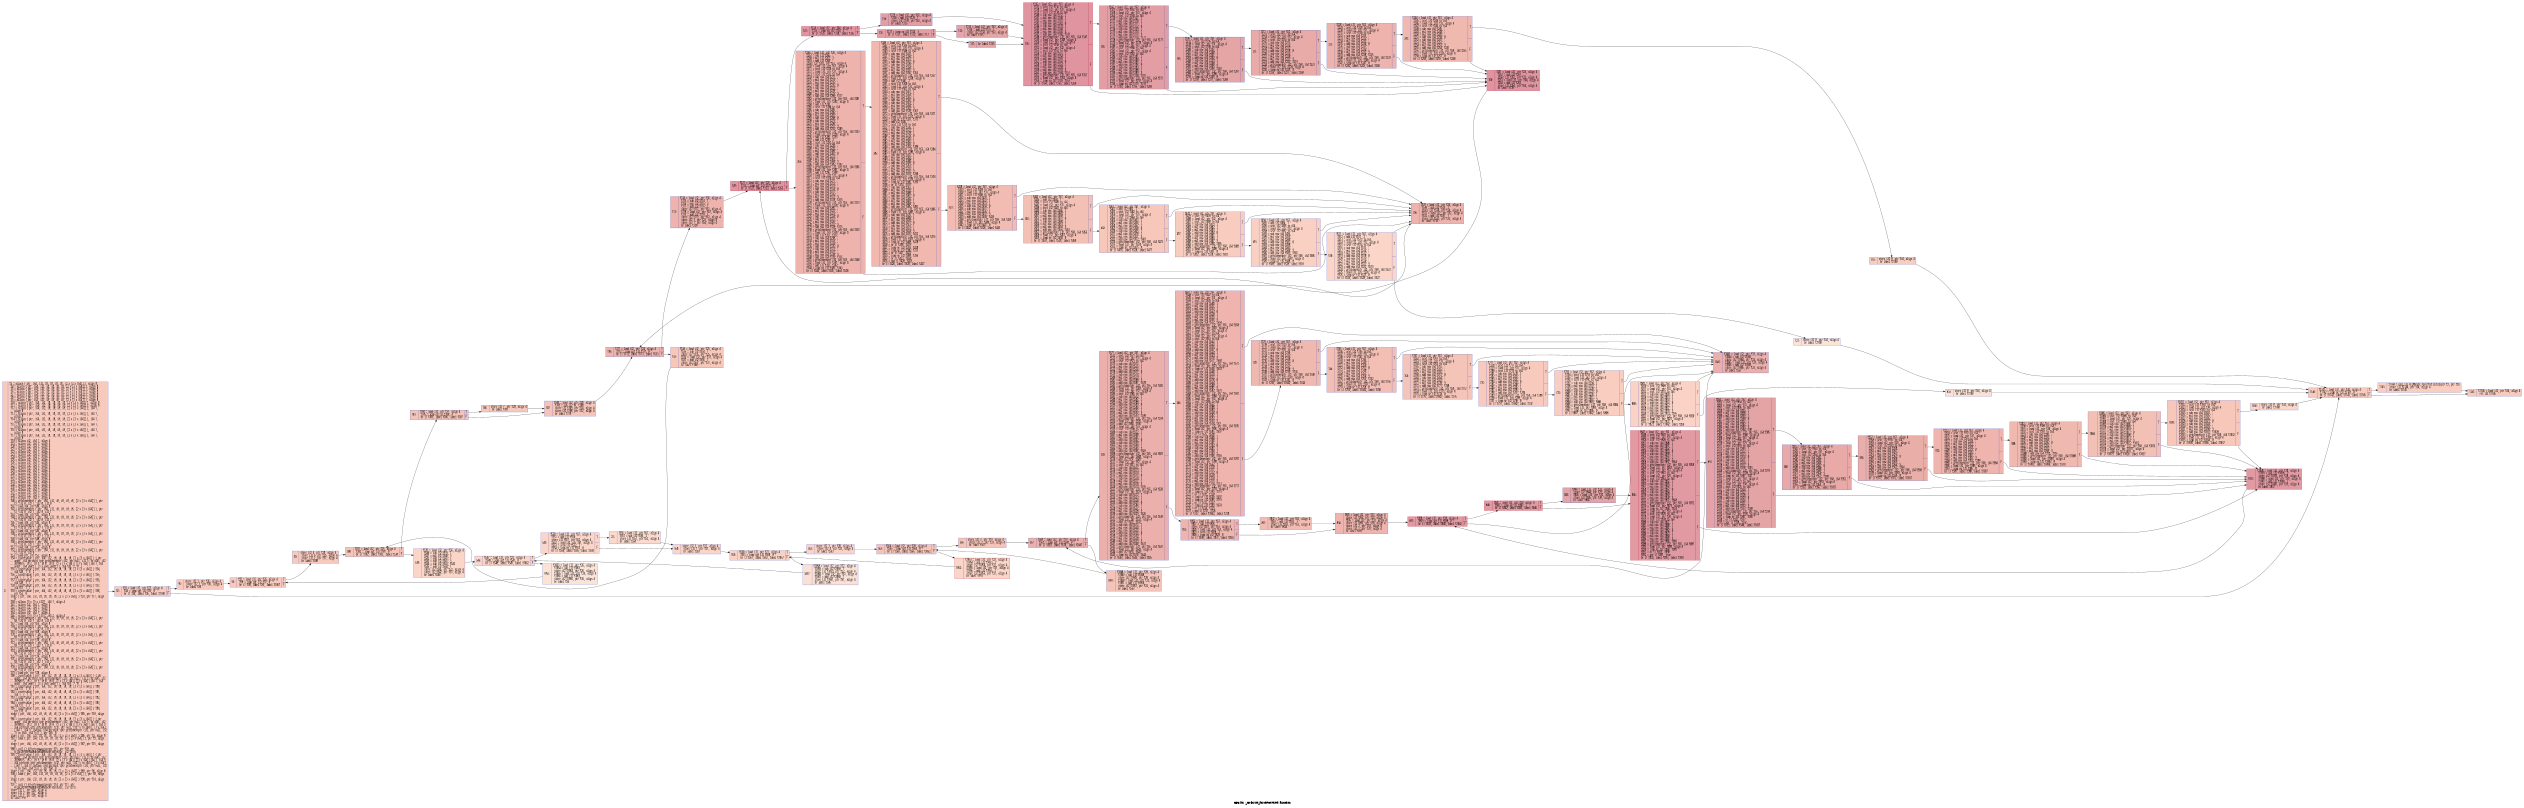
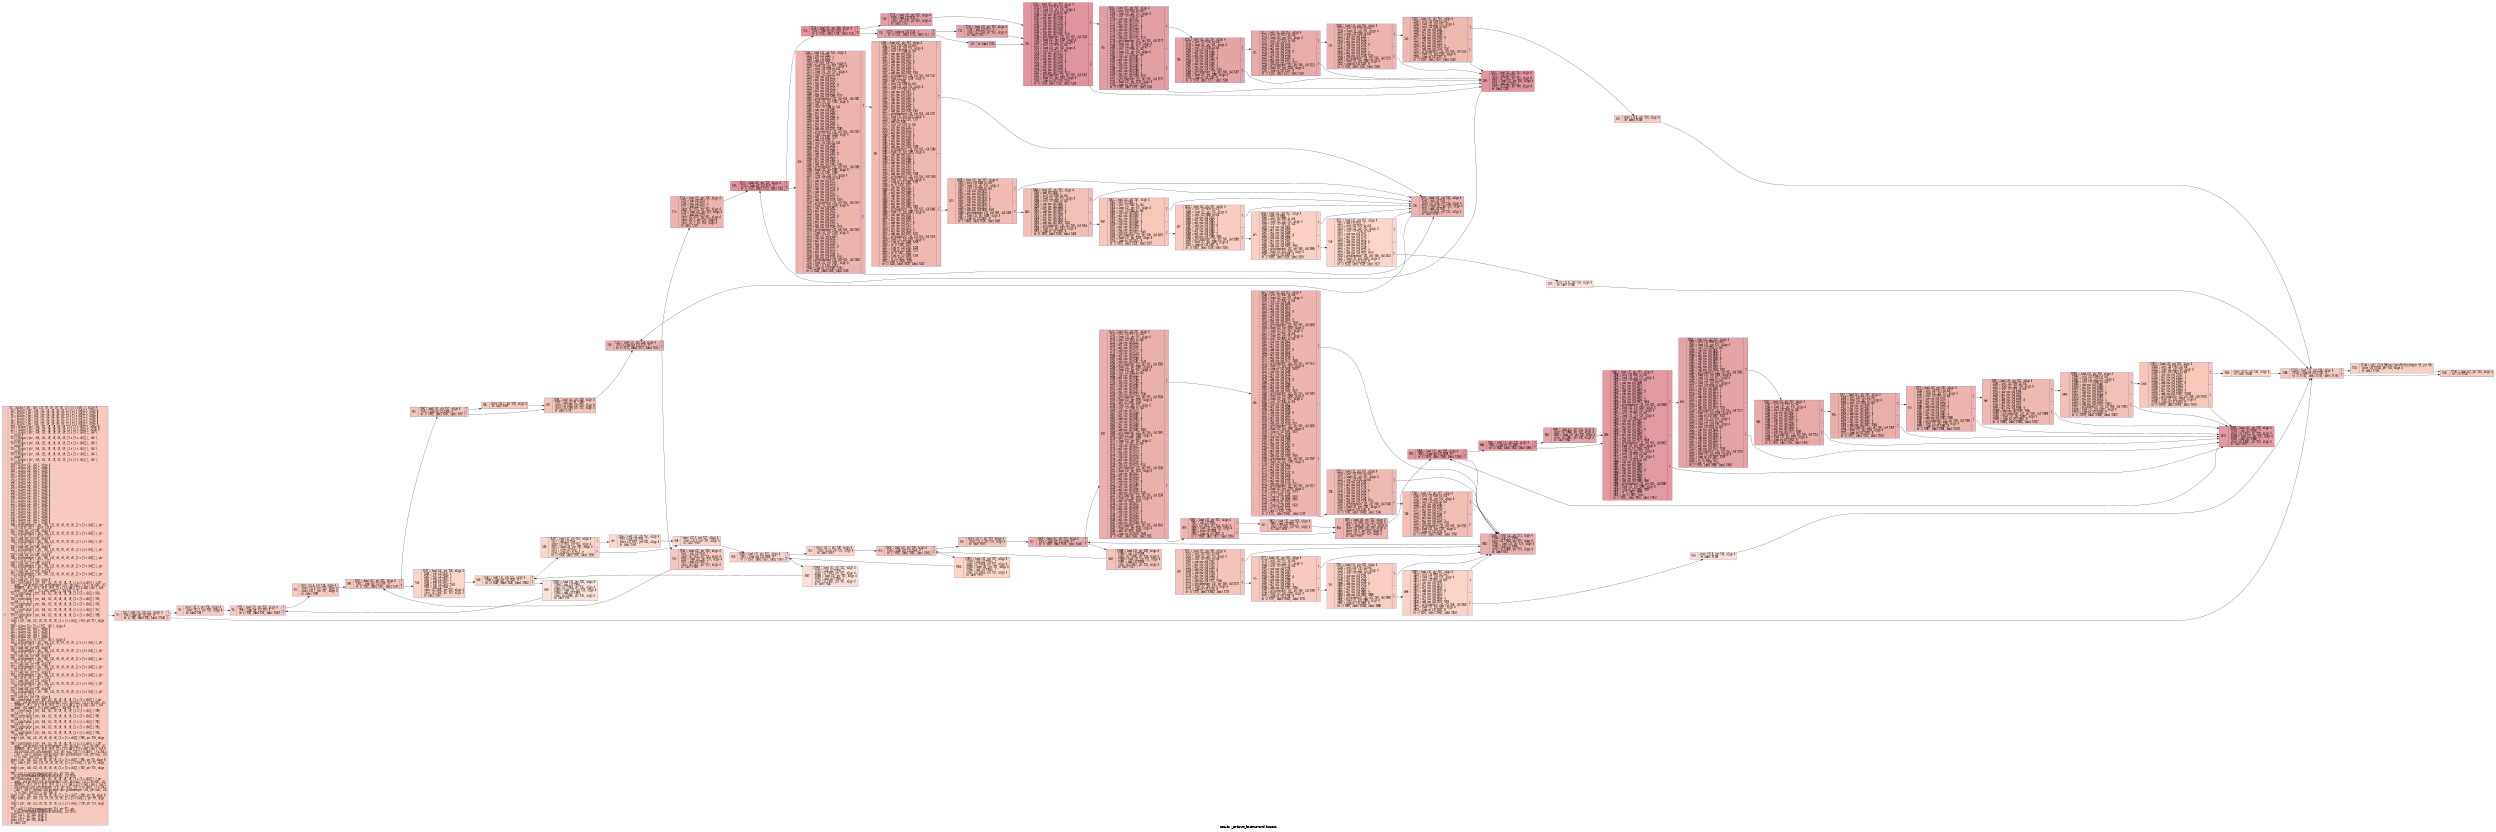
(1399, 381) -> none
